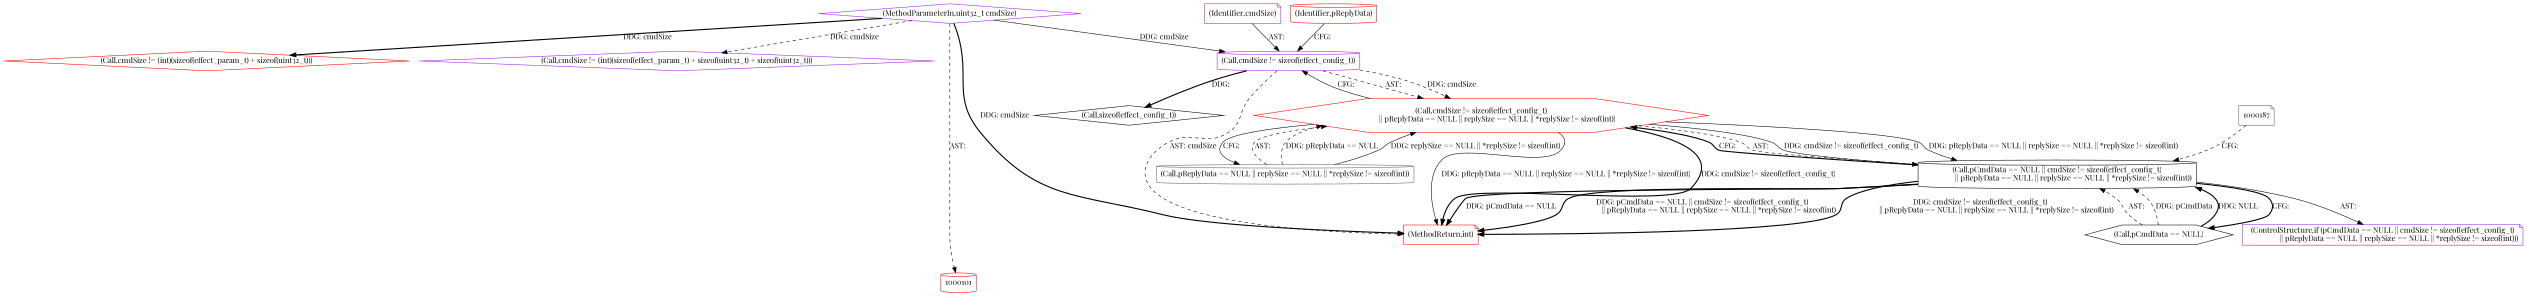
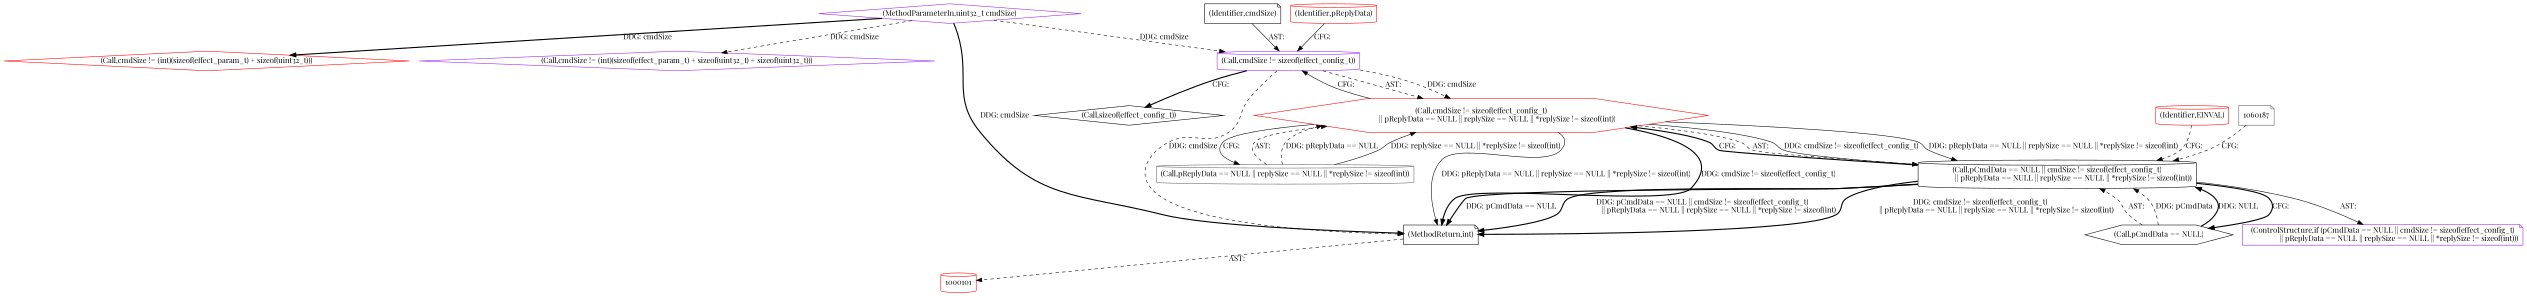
(1243, 14) -> (1243, 14)
(1107, 36) -> (1107, 36)
(1222, 85) -> (1222, 85)
none -> (2192, 115)
(2256, 115) -> (2256, 115)
(950, 146) -> (1193, 259)
(1193, 146) -> (1193, 146)
(1441, 235) -> (1441, 235)
